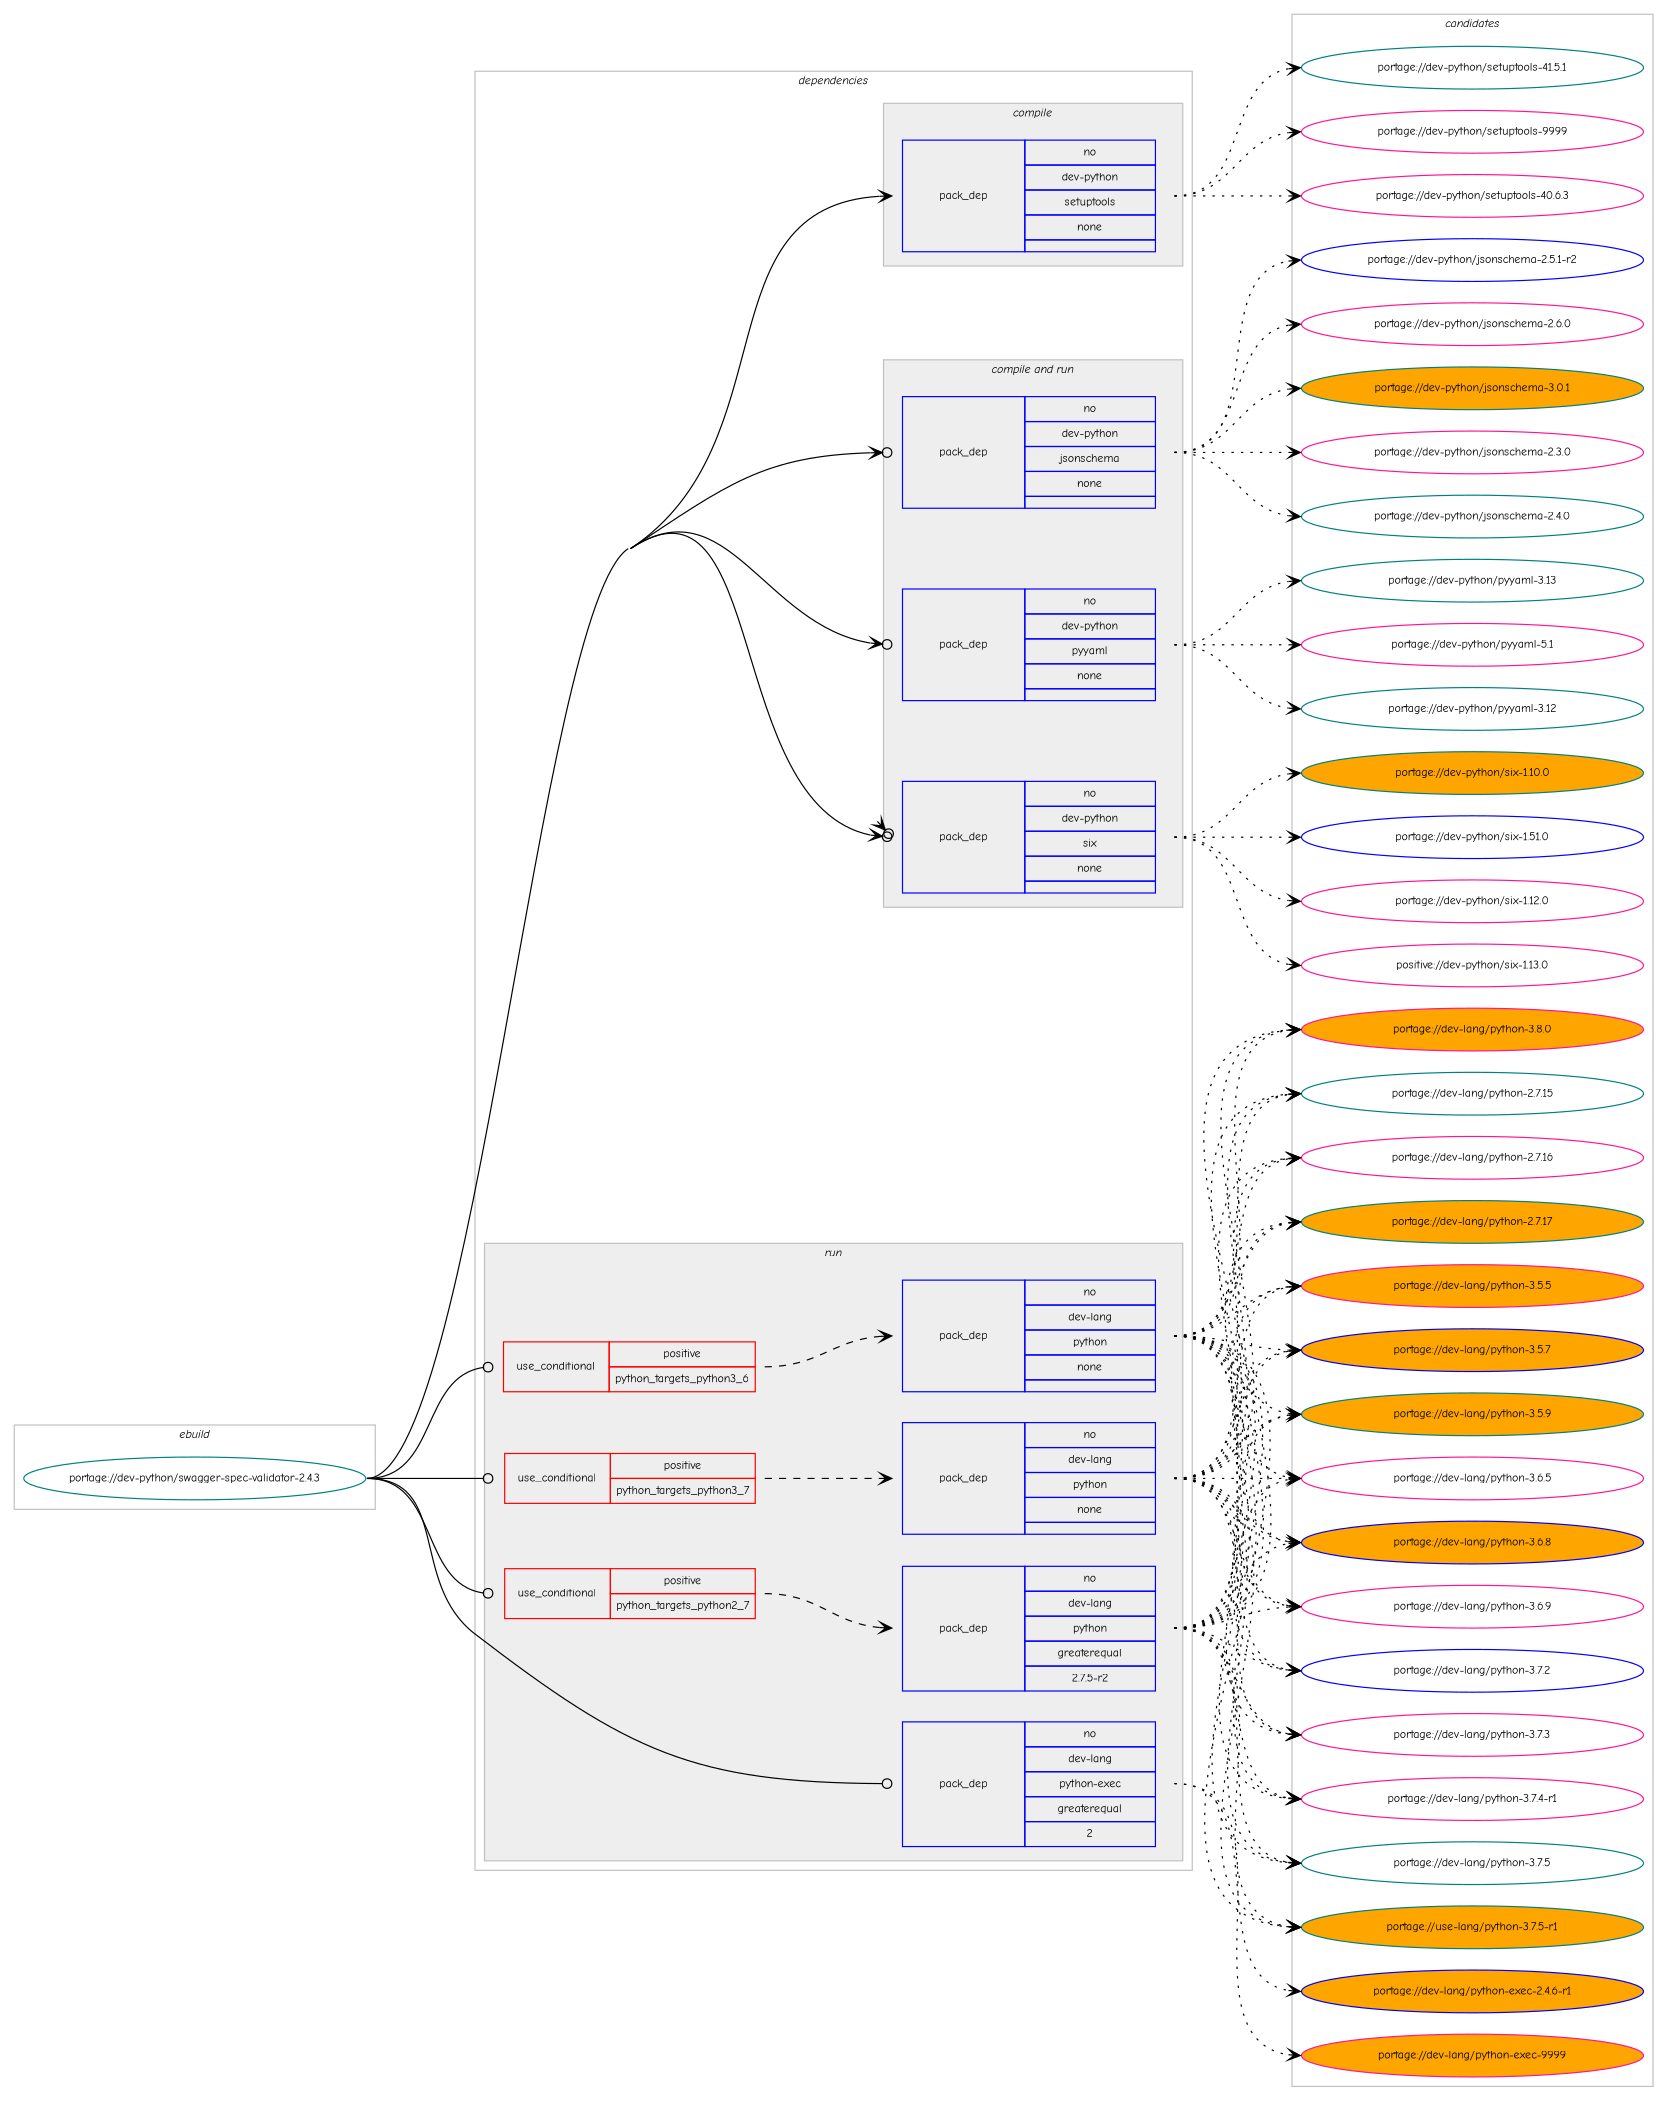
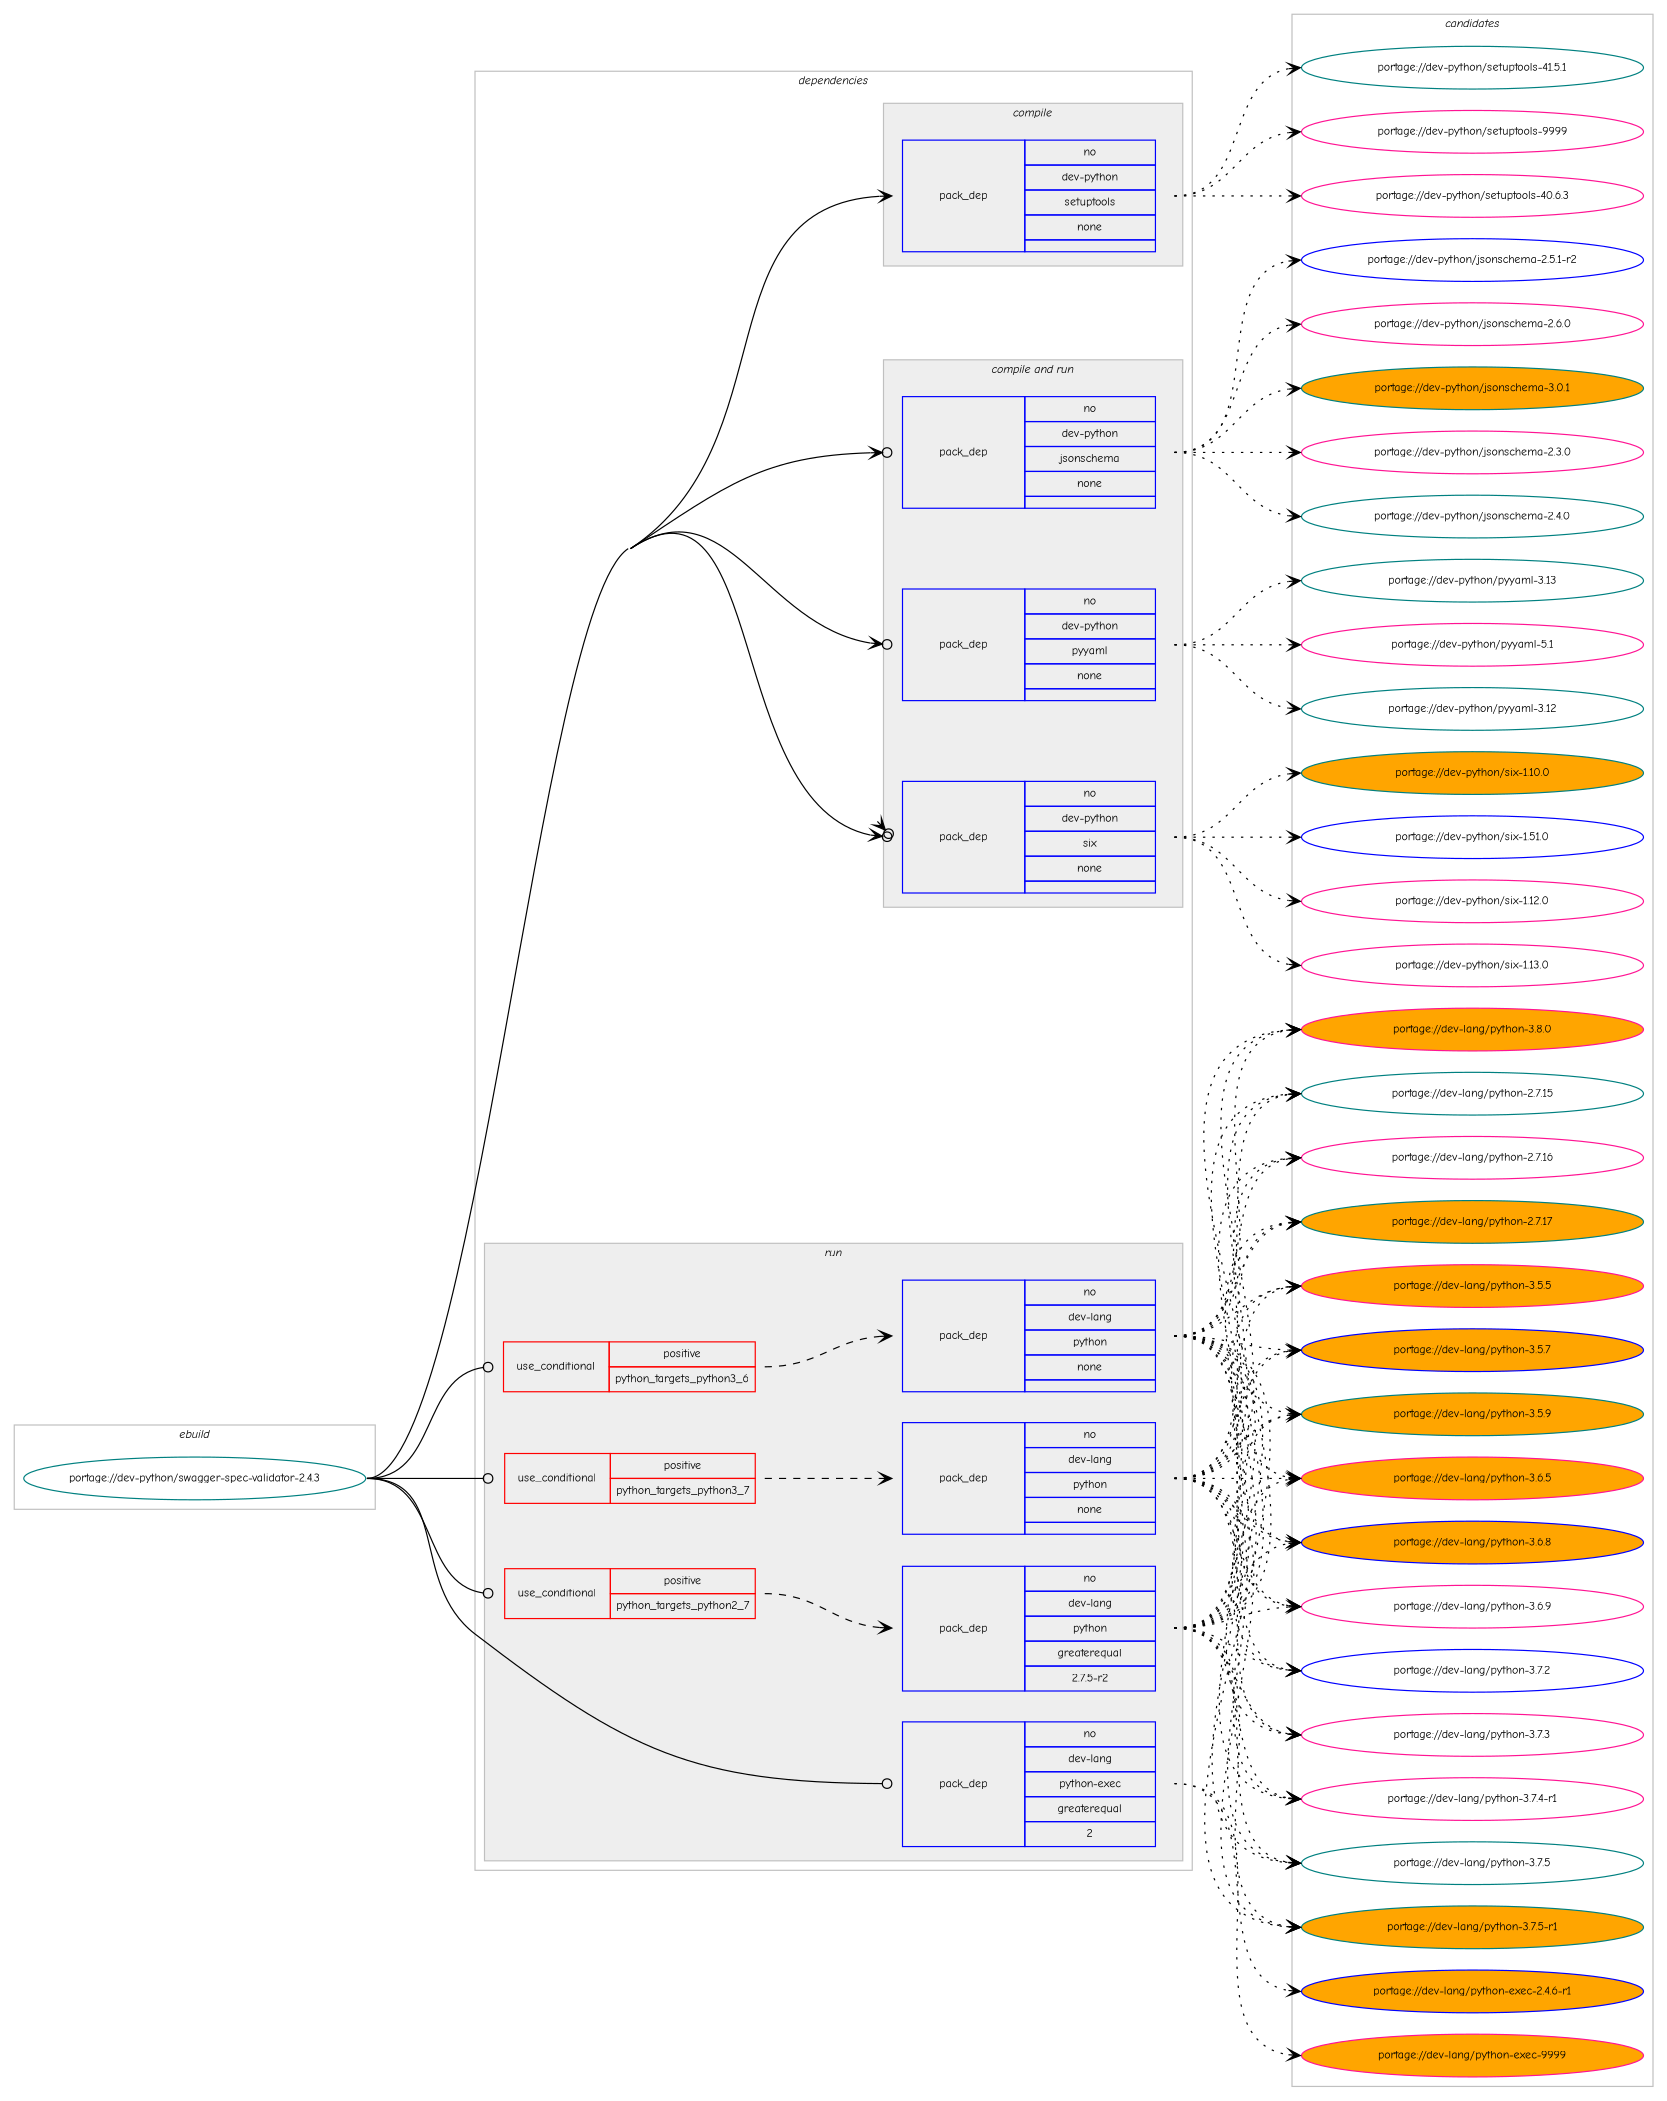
(1472, 965) -> (1472, 965)
(1472, 1478) -> (1472, 1478)
(1472, 1927) -> (1472, 1927)
